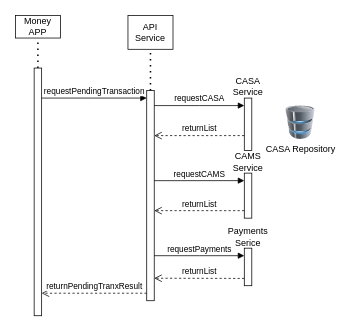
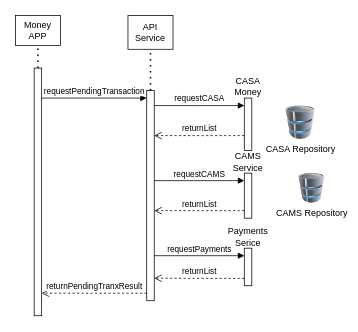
(38, 27) -> (38, 30)
(248, 87) -> (248, 87)
none -> (312, 188)
